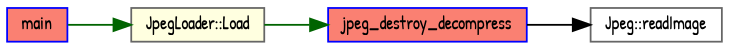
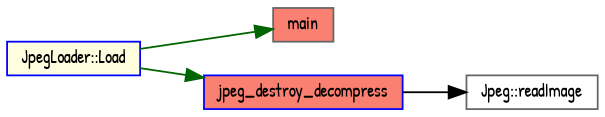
(37, 25) -> (303, 25)
(91, 25) -> (198, 40)
(198, 25) -> (74, 59)
